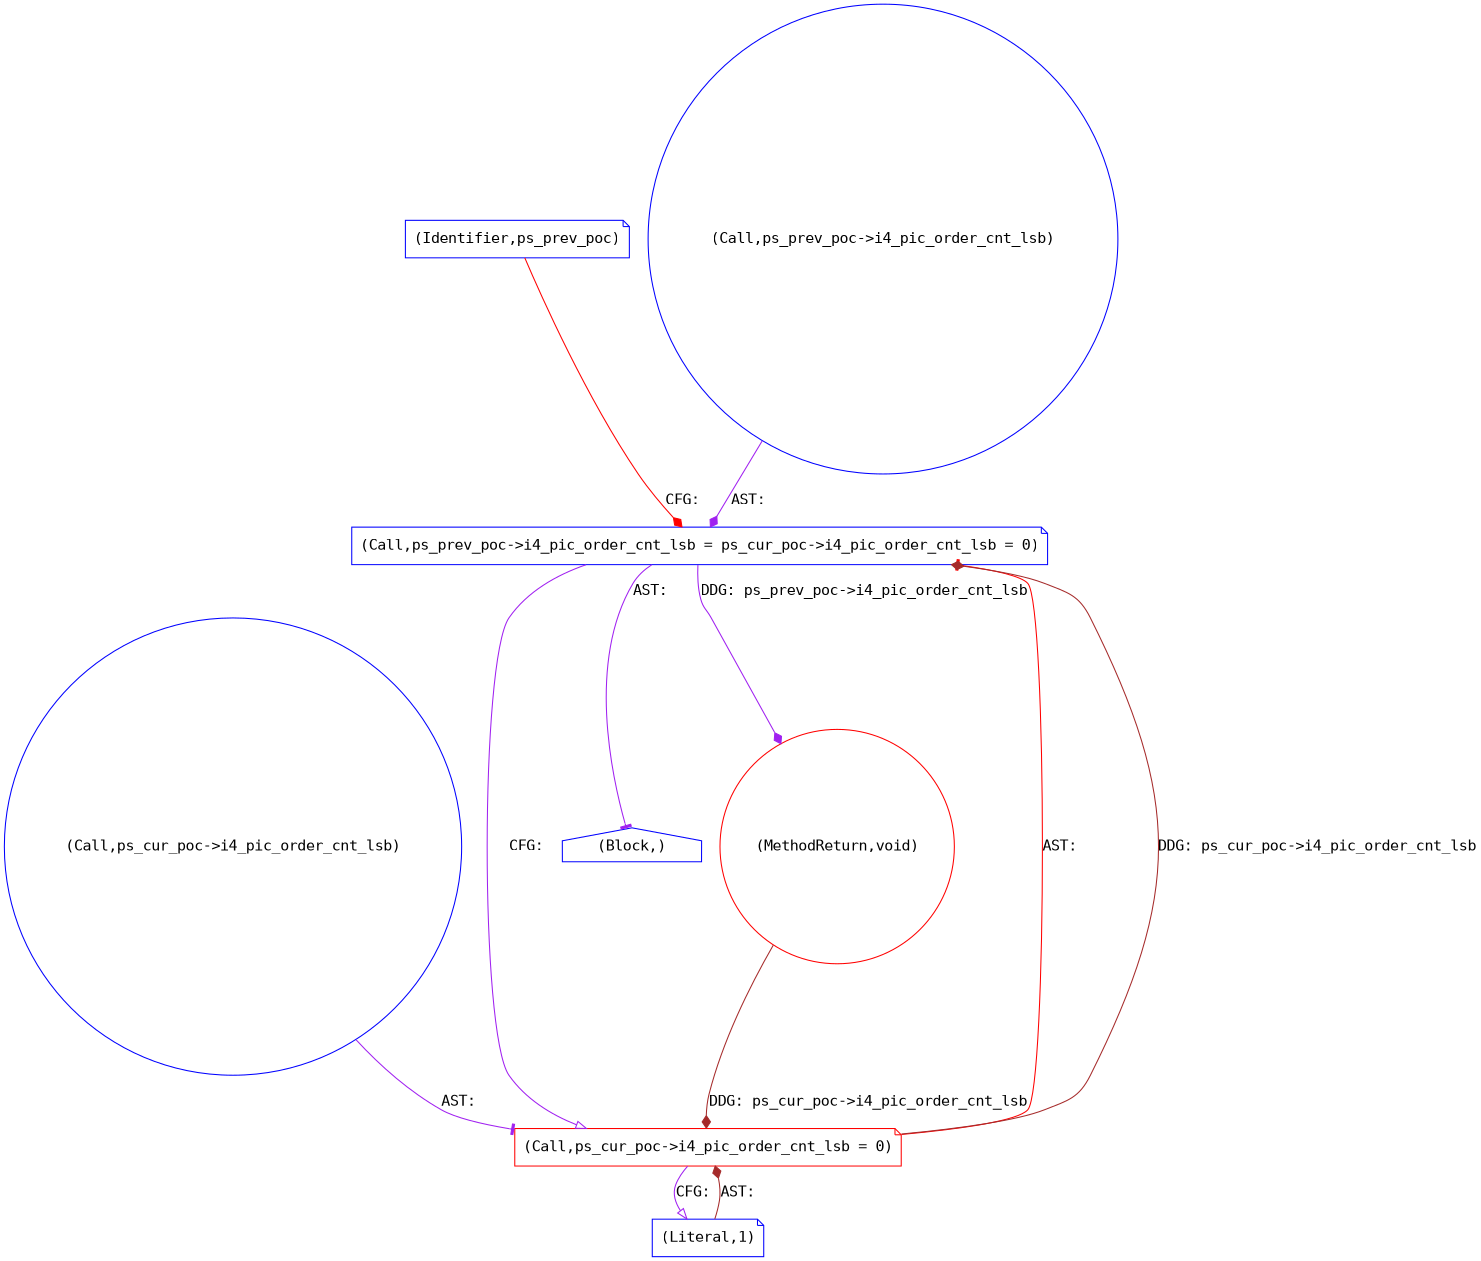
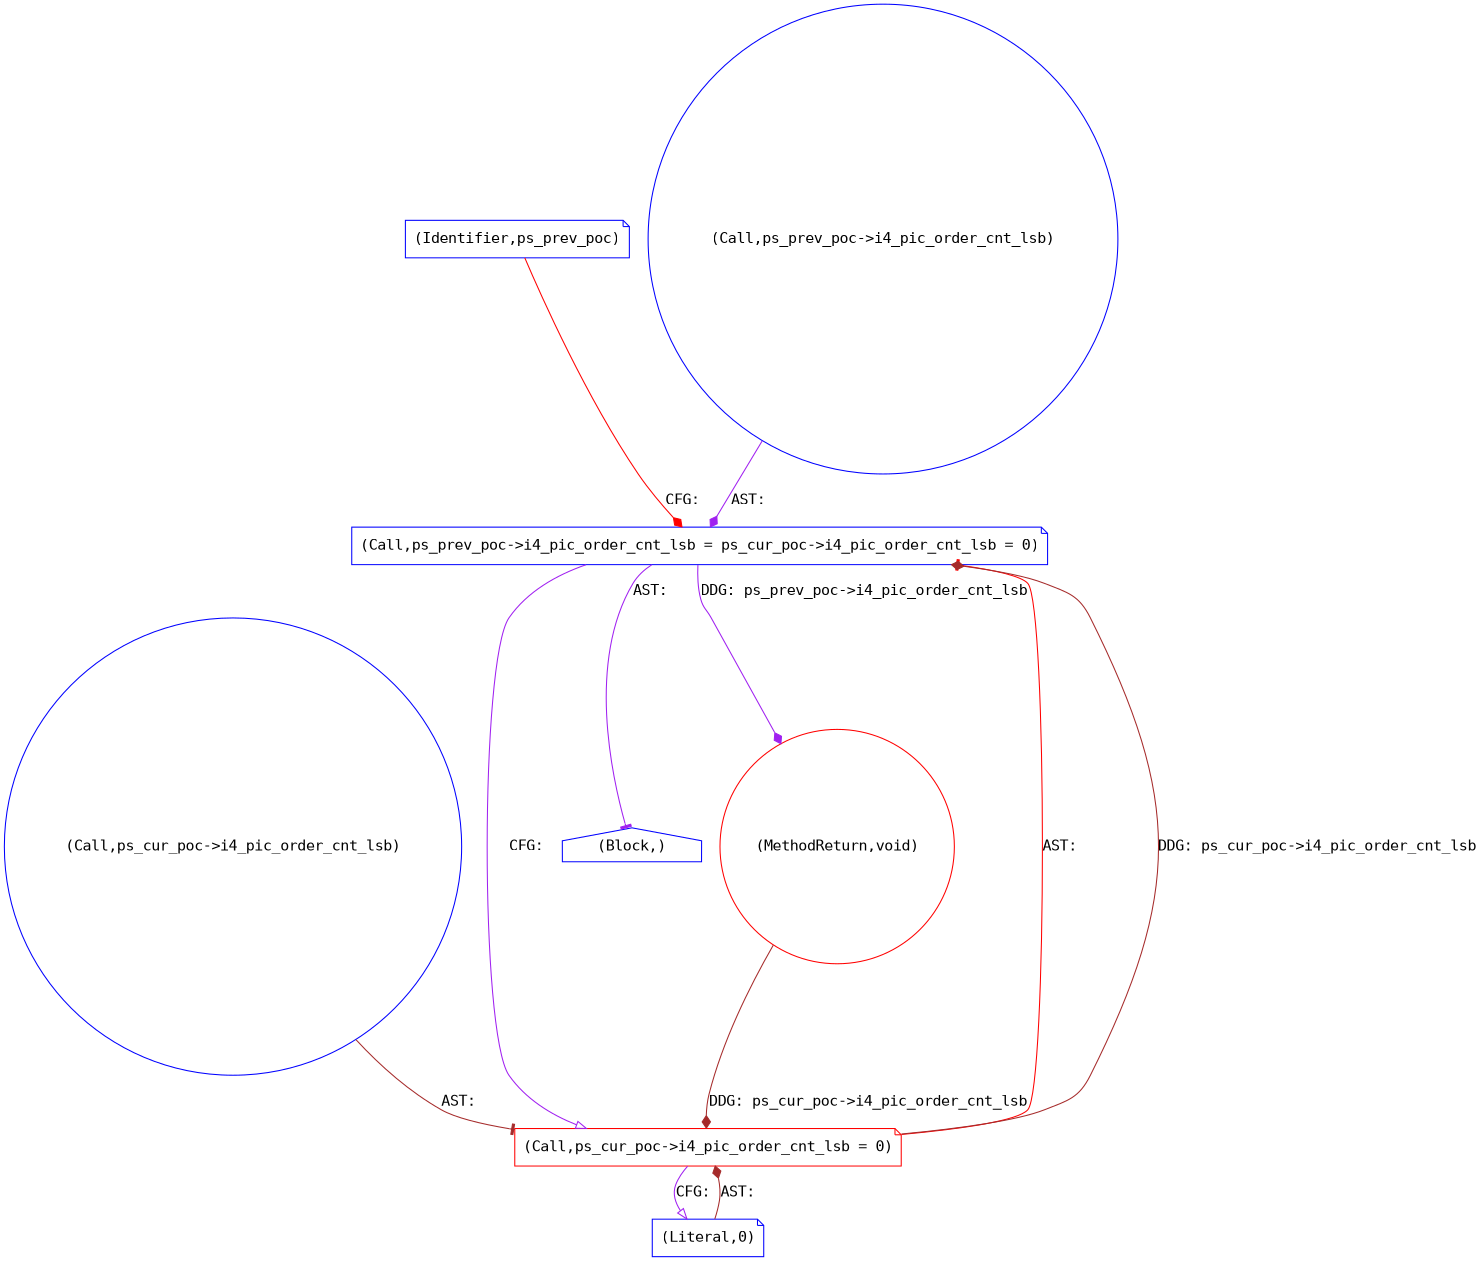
(424, 1099) -> (424, 1099)
(708, 1238) -> (708, 1238)
